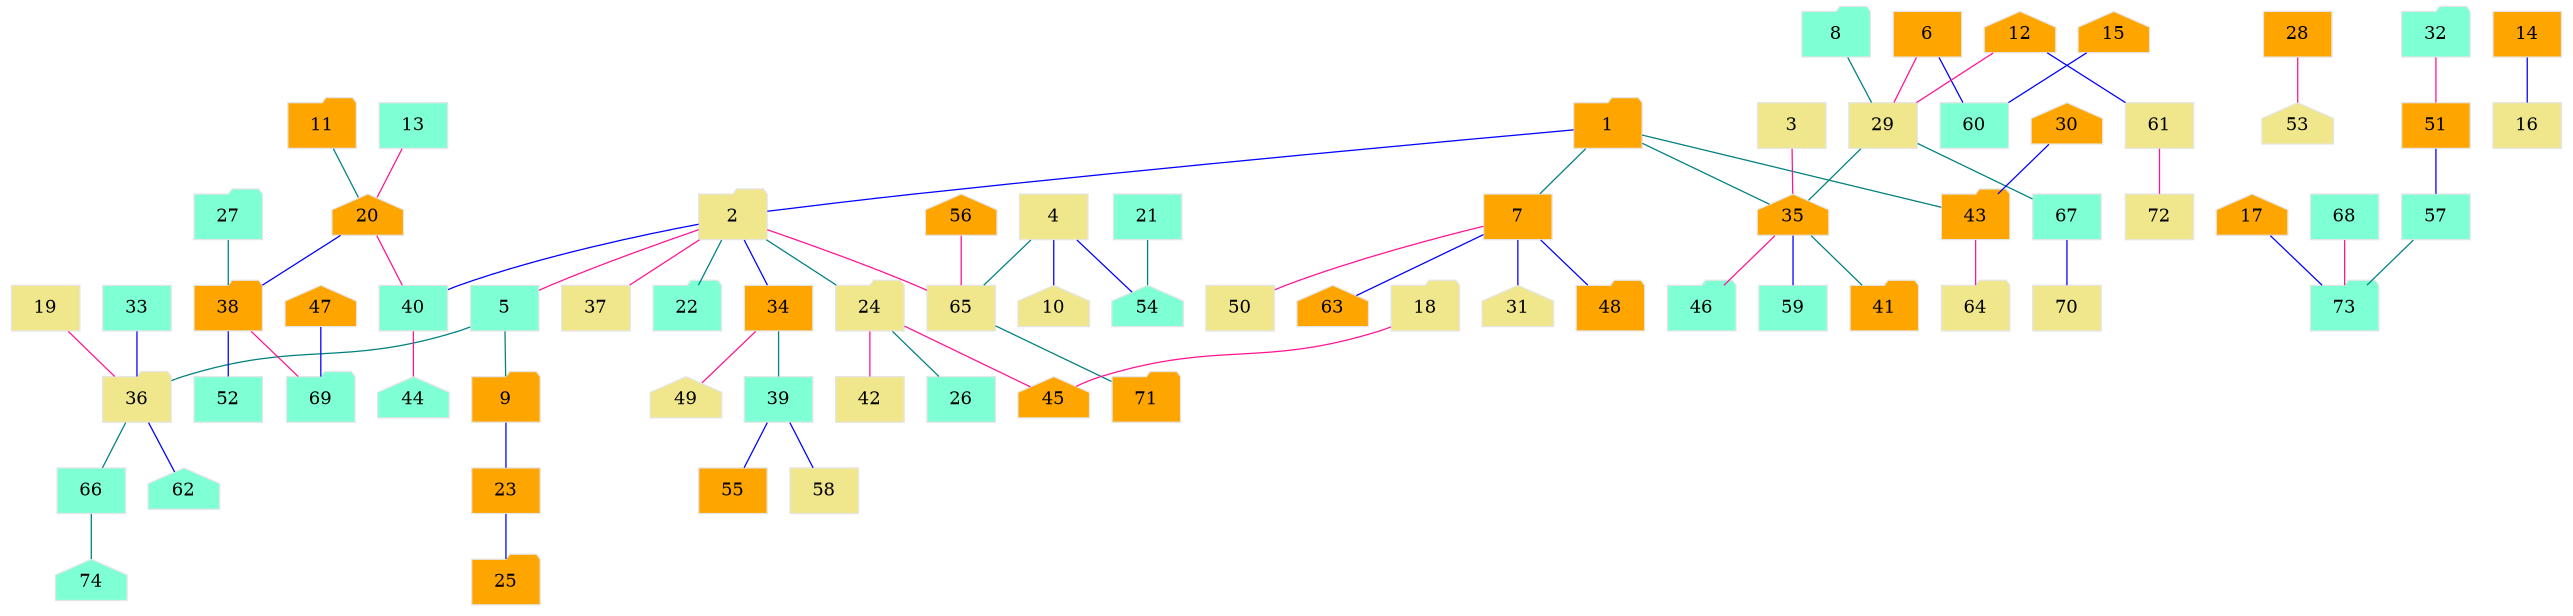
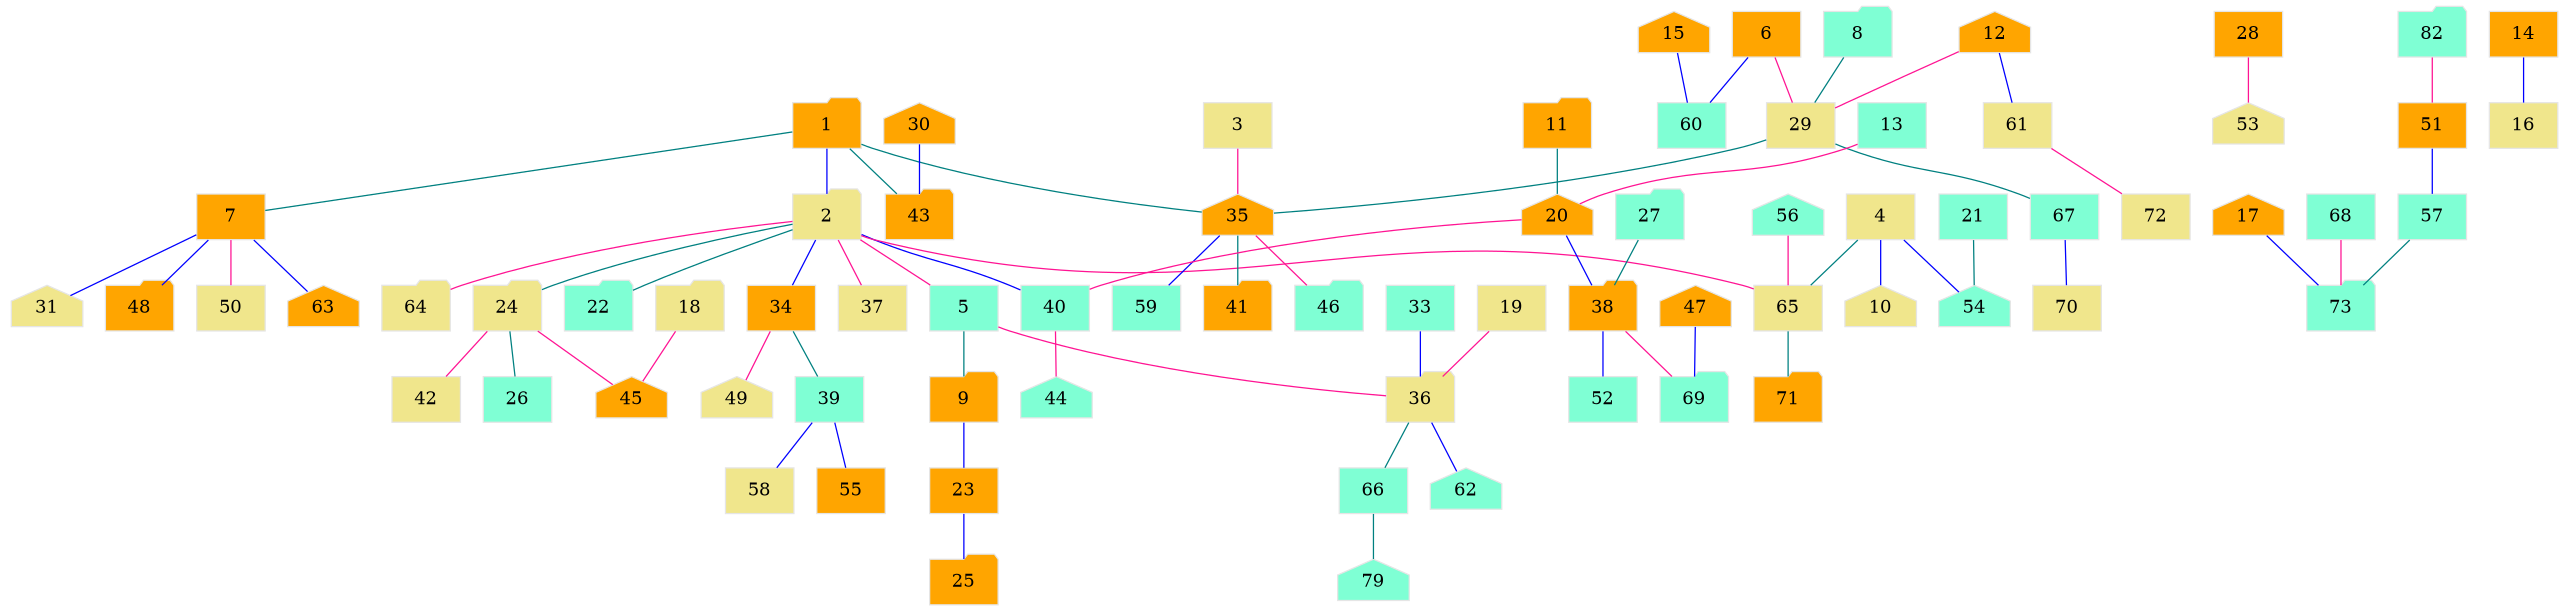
(2436, 34) -> (2432, 34)
(961, 217) -> (1788, 217)
(1976, 263) -> (620, 247)
(336, 353) -> (1190, 372)
(91, 582) -> (1373, 582)
